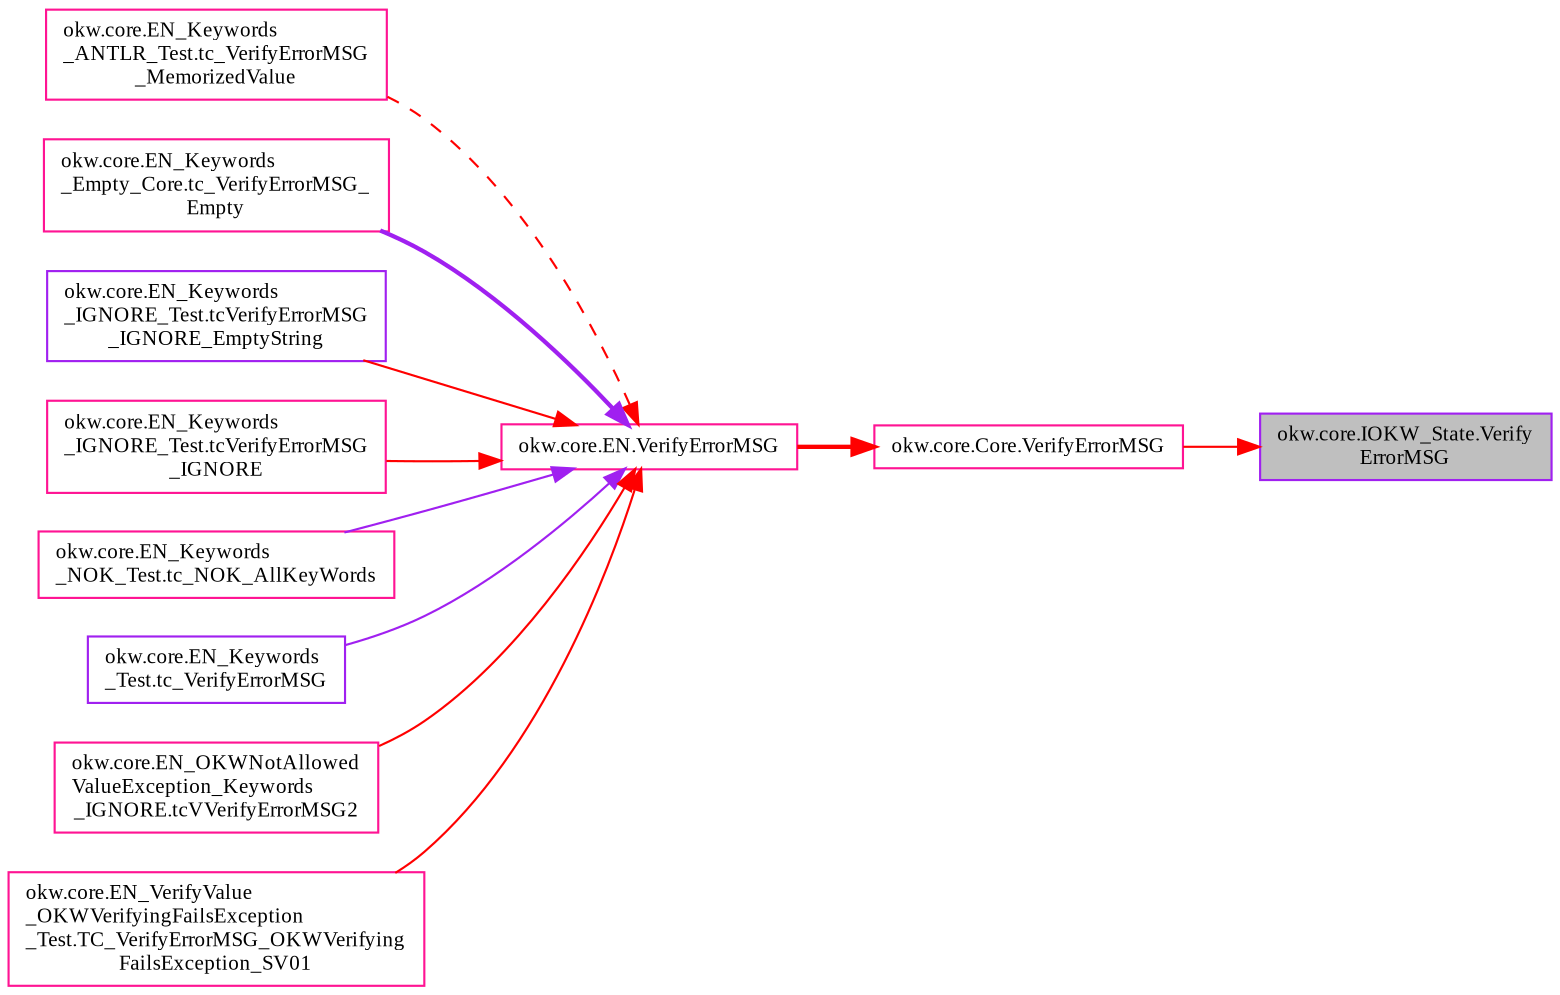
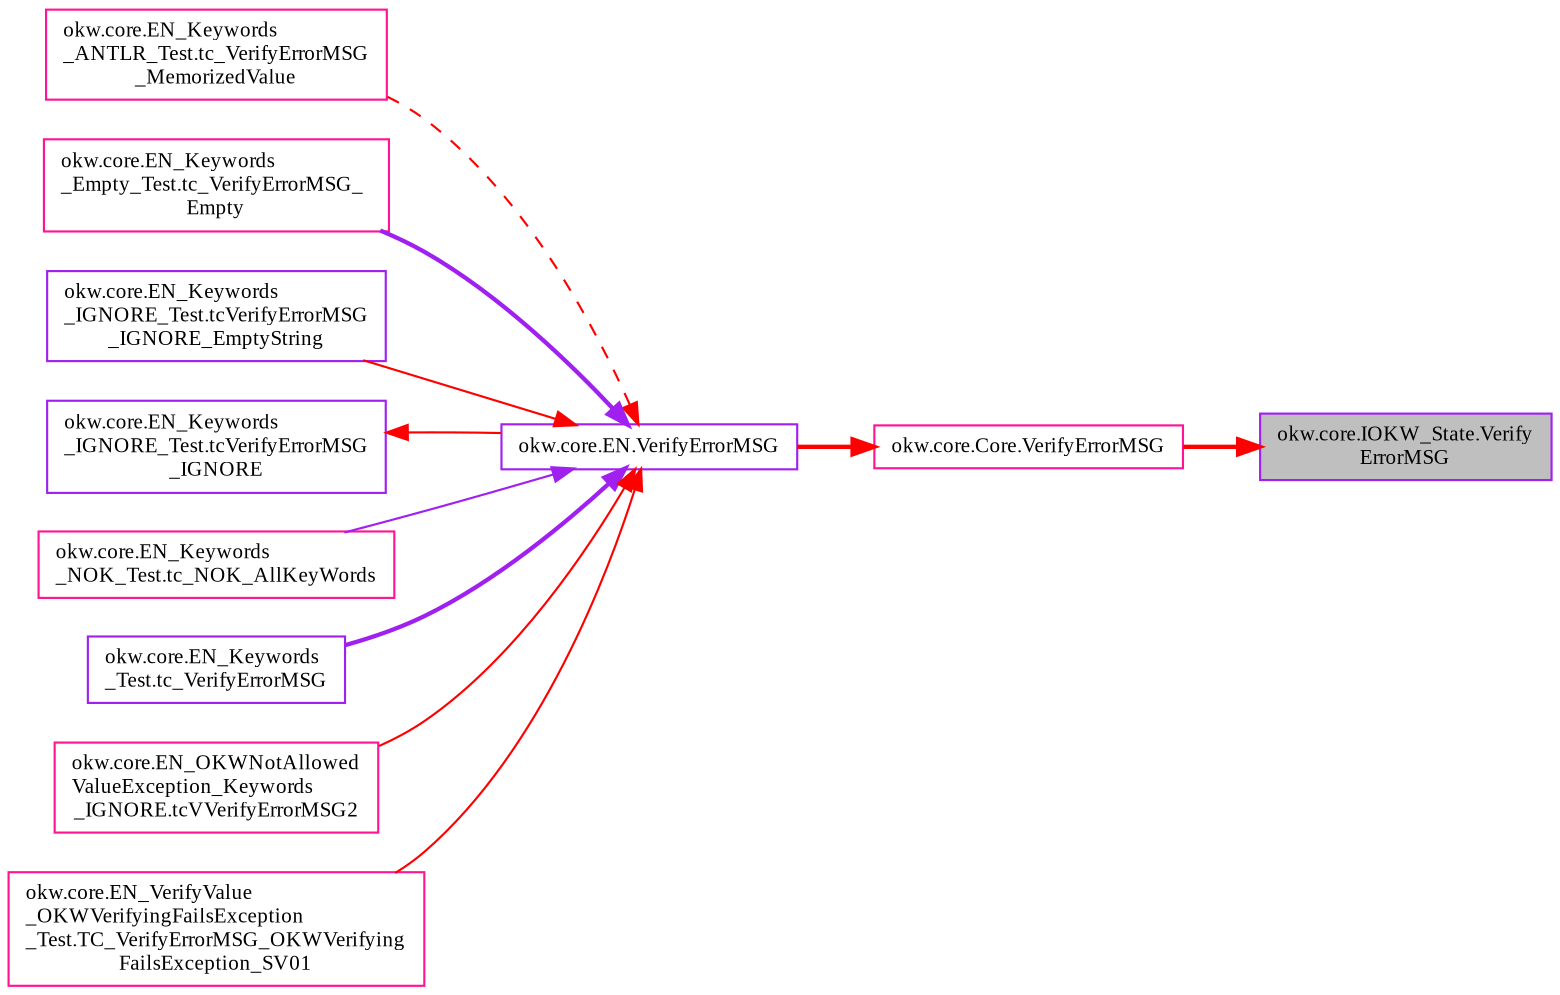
(216, 185) -> (216, 185)
(216, 447) -> (216, 447)
(649, 447) -> (649, 447)
(1210, 447) -> (1210, 447)
(433, 461) -> (454, 432)
(487, 580) -> (487, 580)
